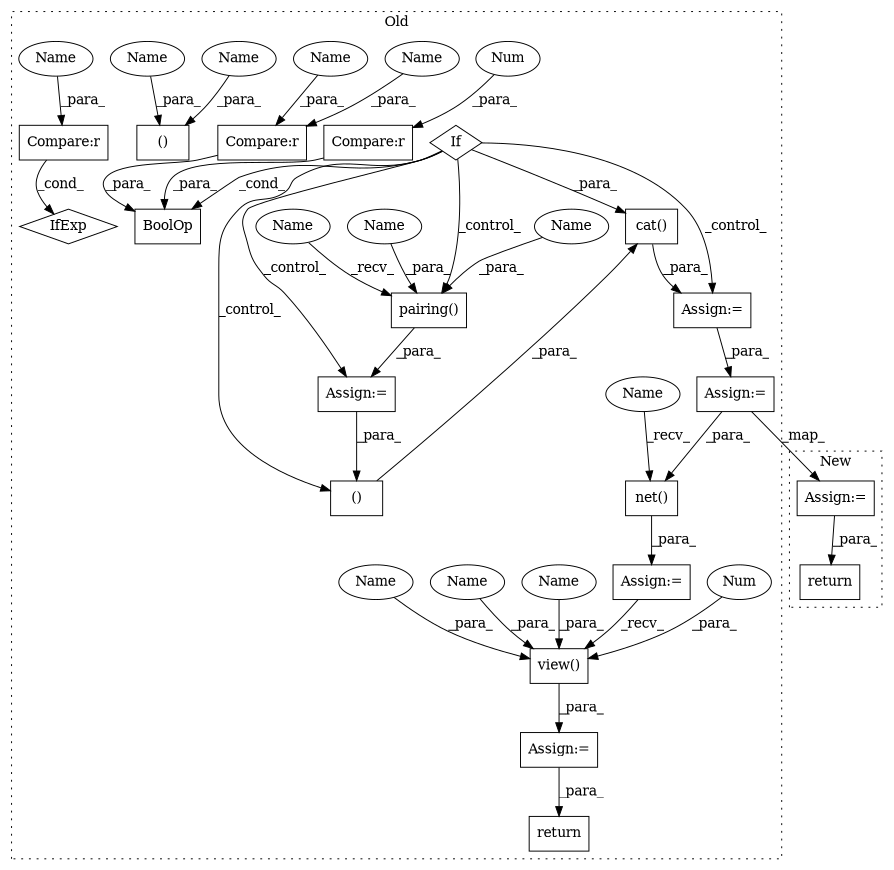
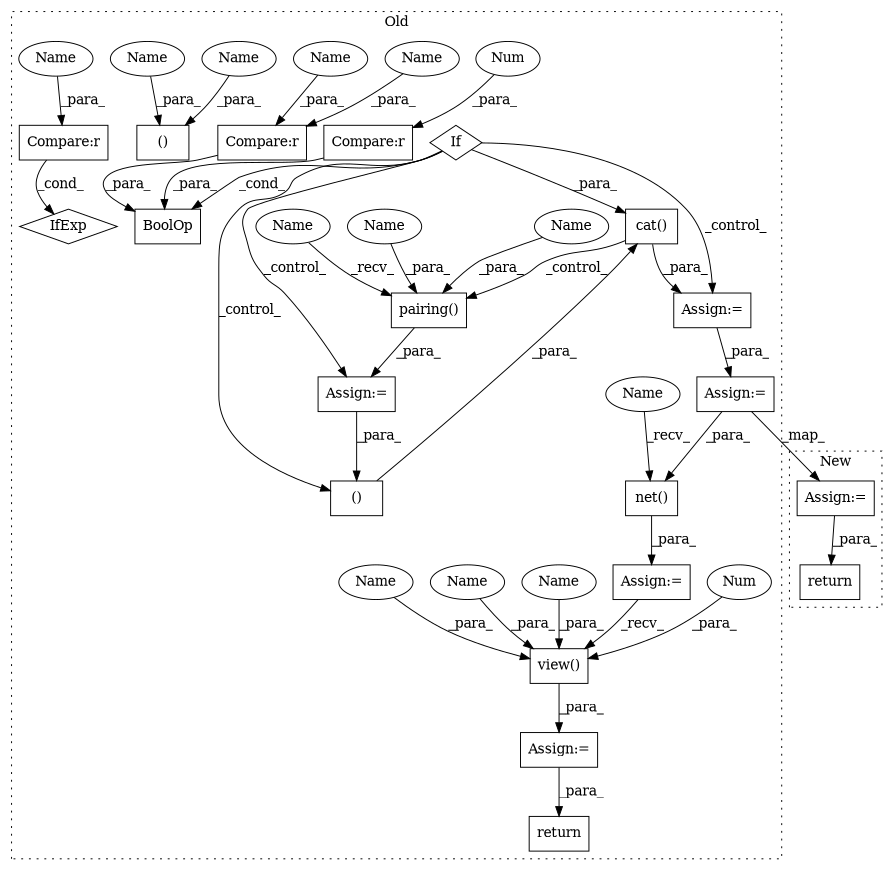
(459, 222) -> (548, 260)
